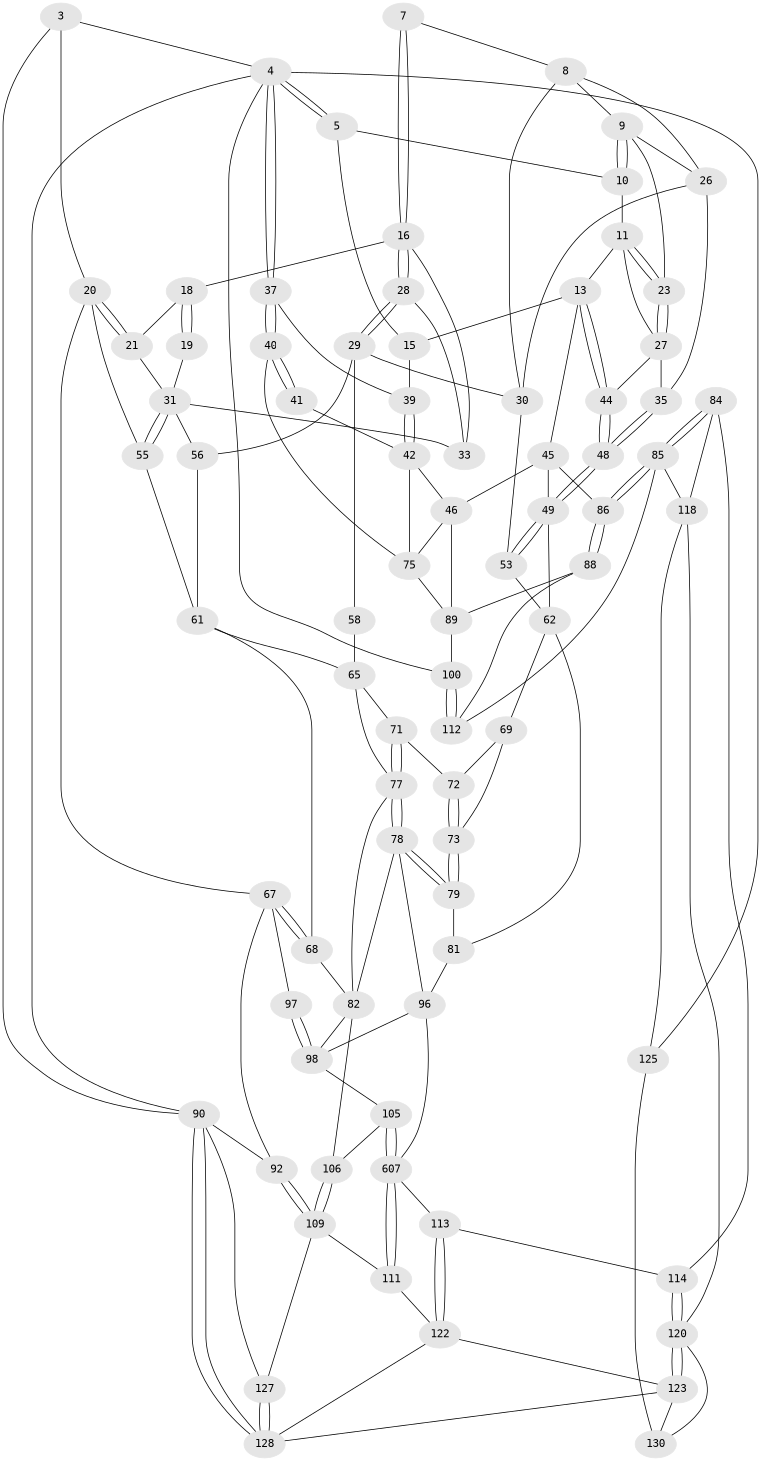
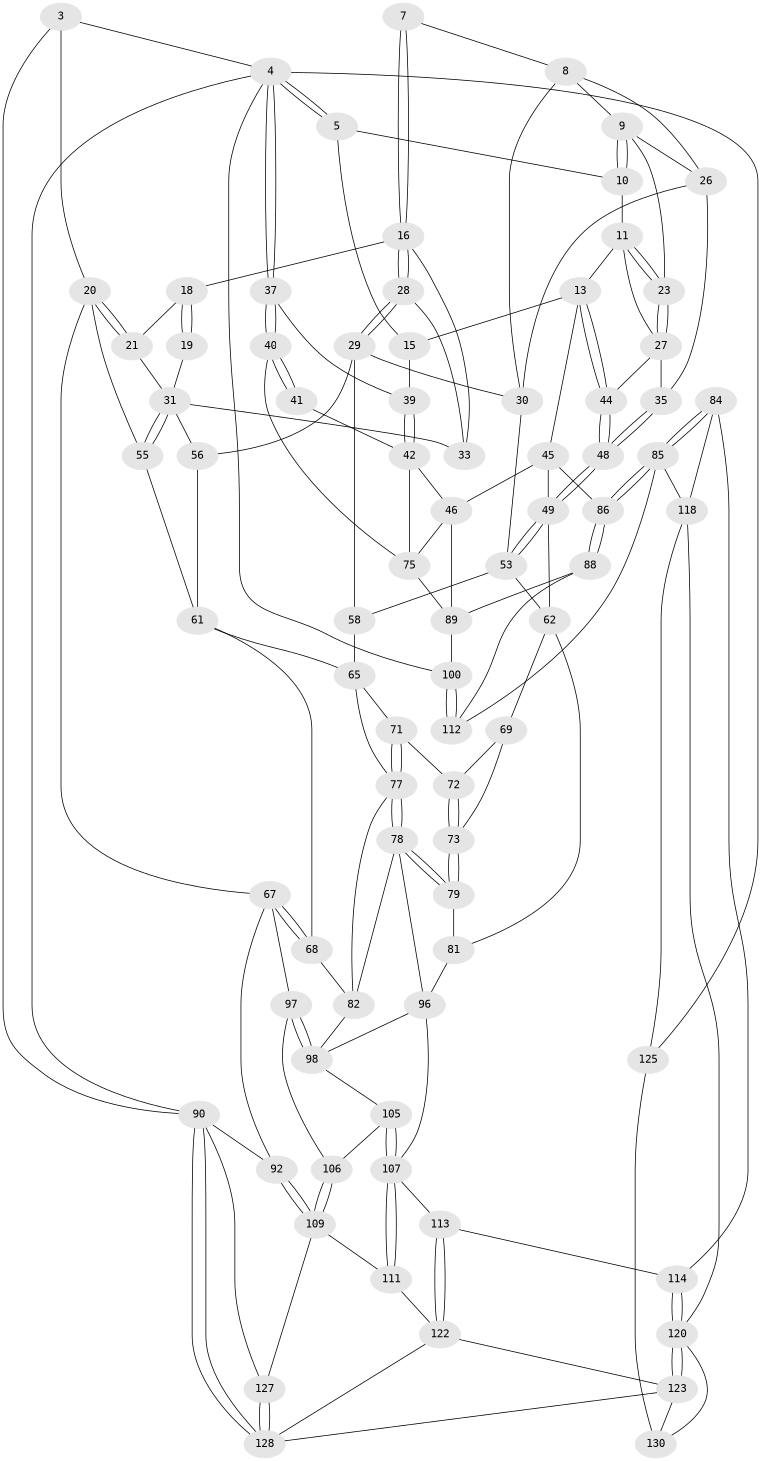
none -> (436, 591)
(343, 1087) -> (290, 1091)
(391, 1170) -> (391, 1170)
